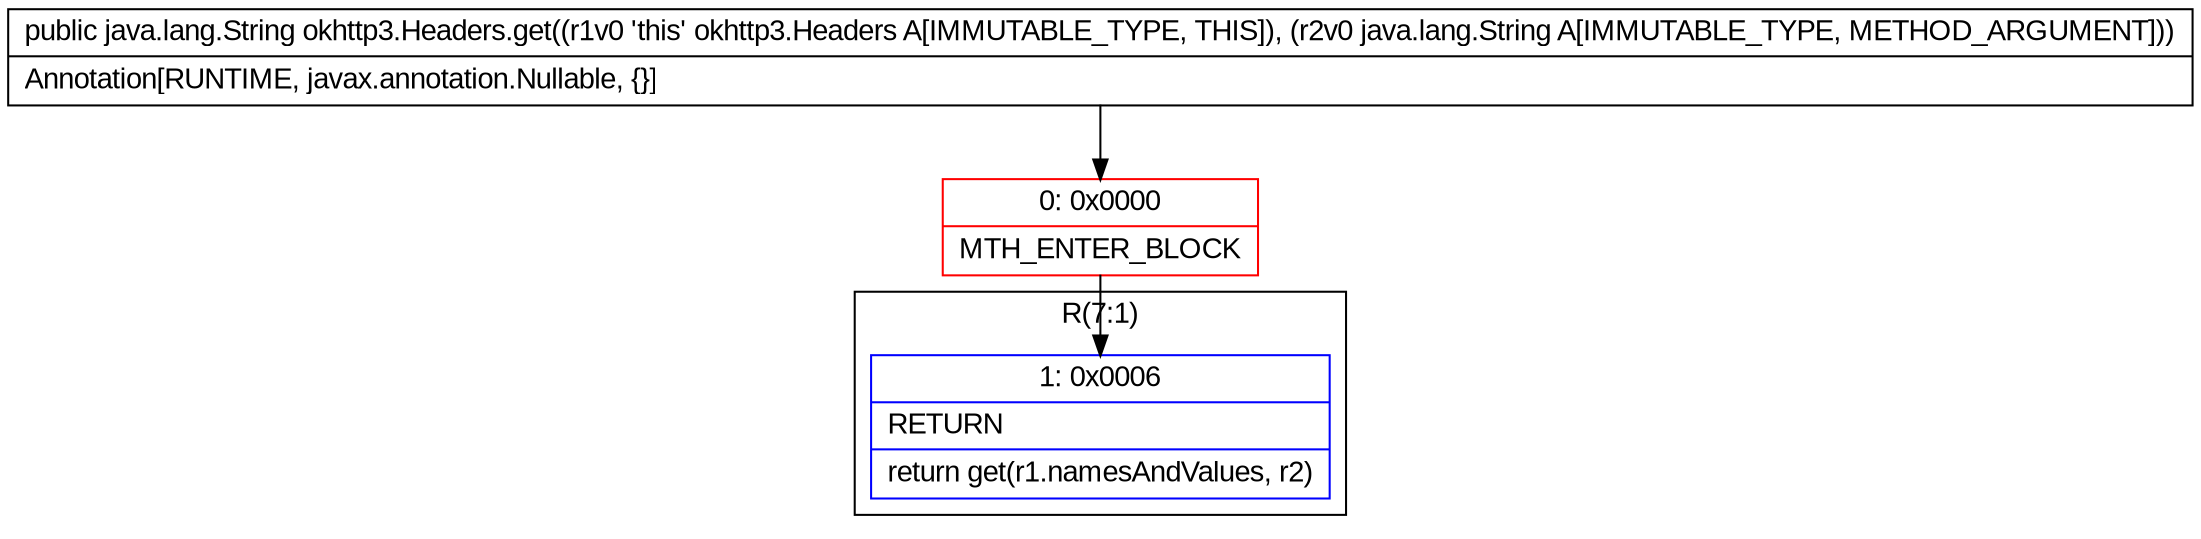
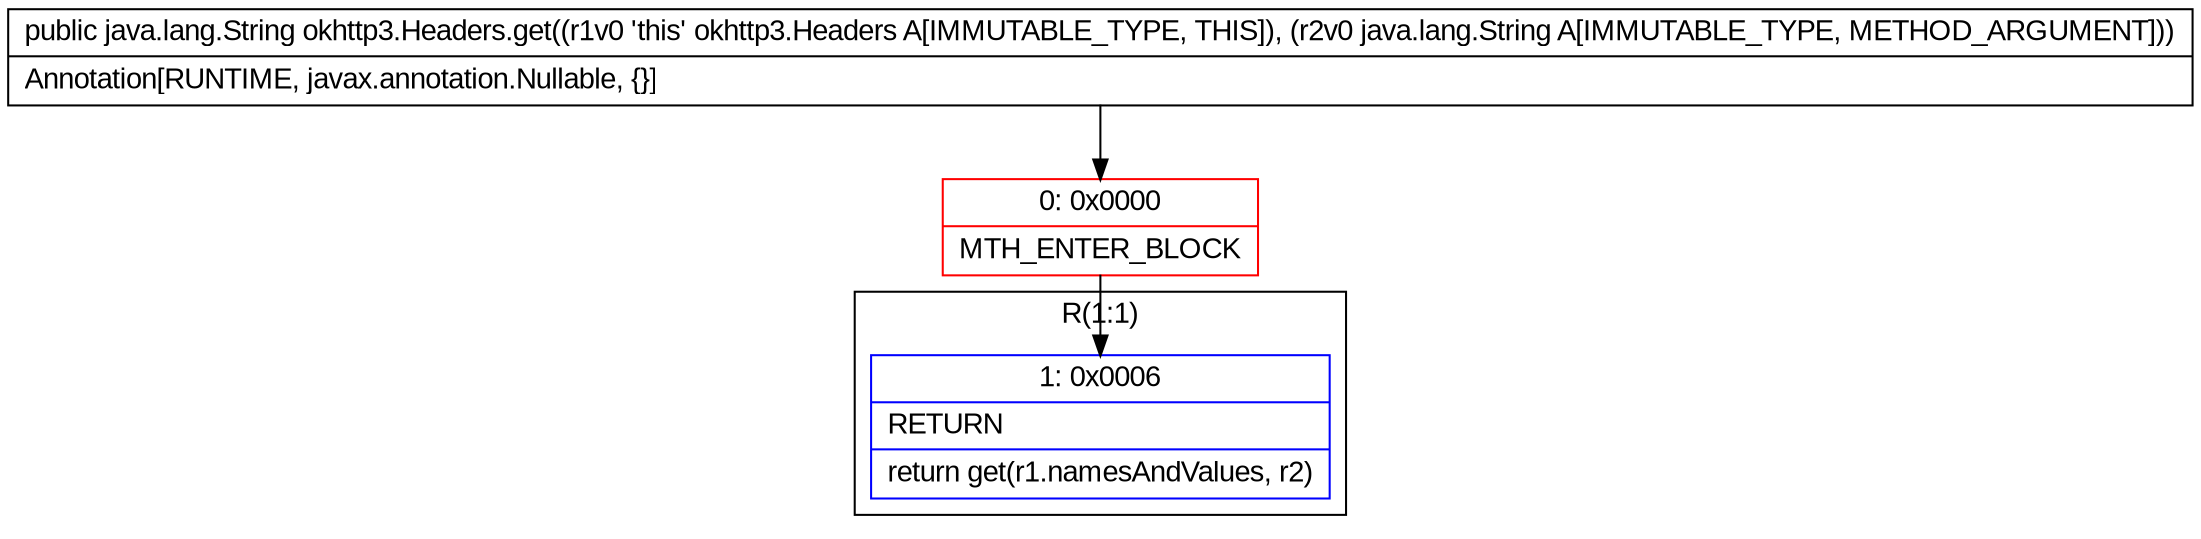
(1100, 315) -> (1100, 315)
